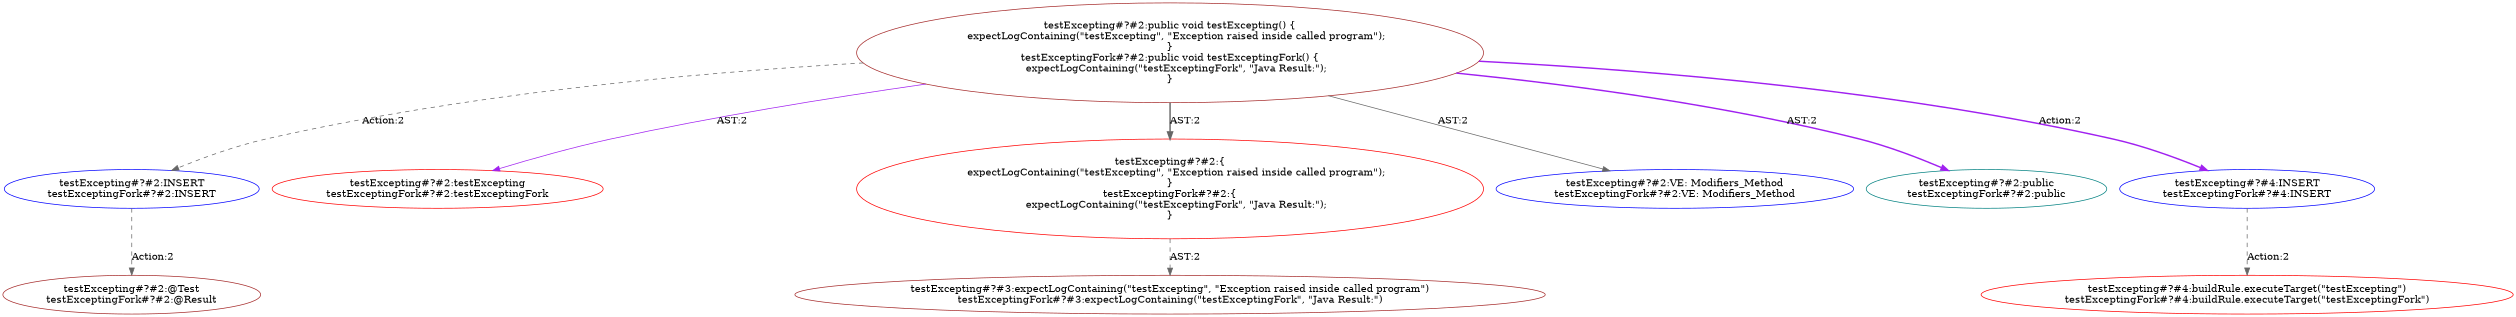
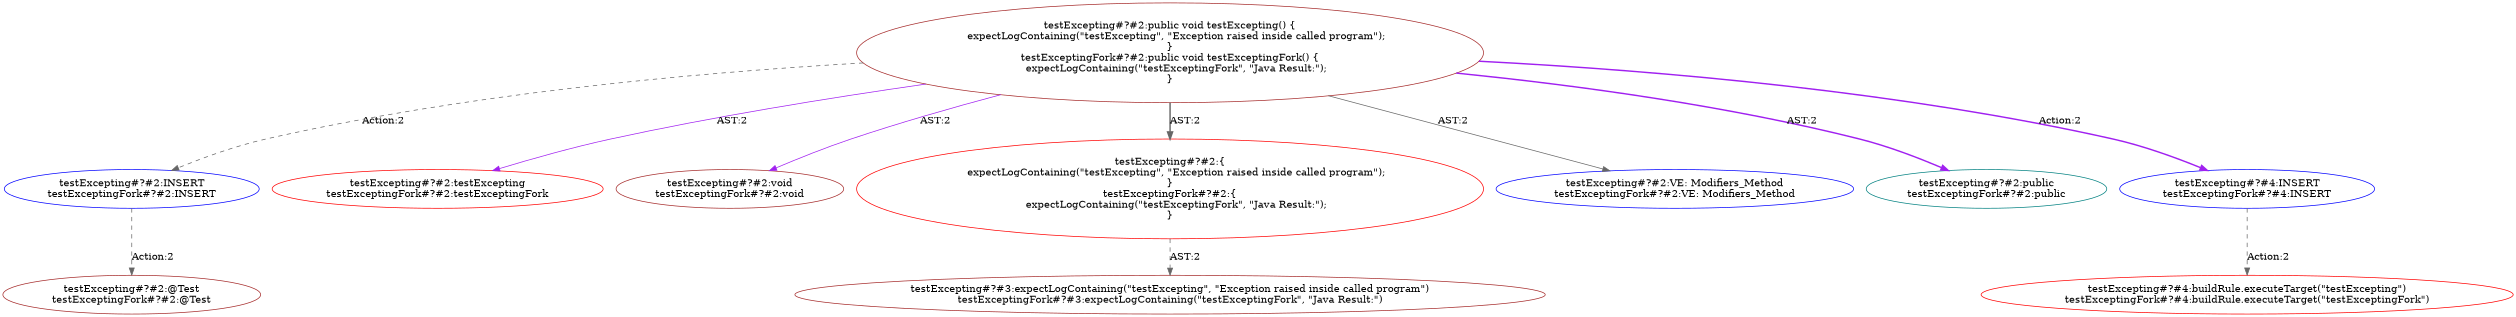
none -> (730, 189)
(132, 295) -> (132, 295)
